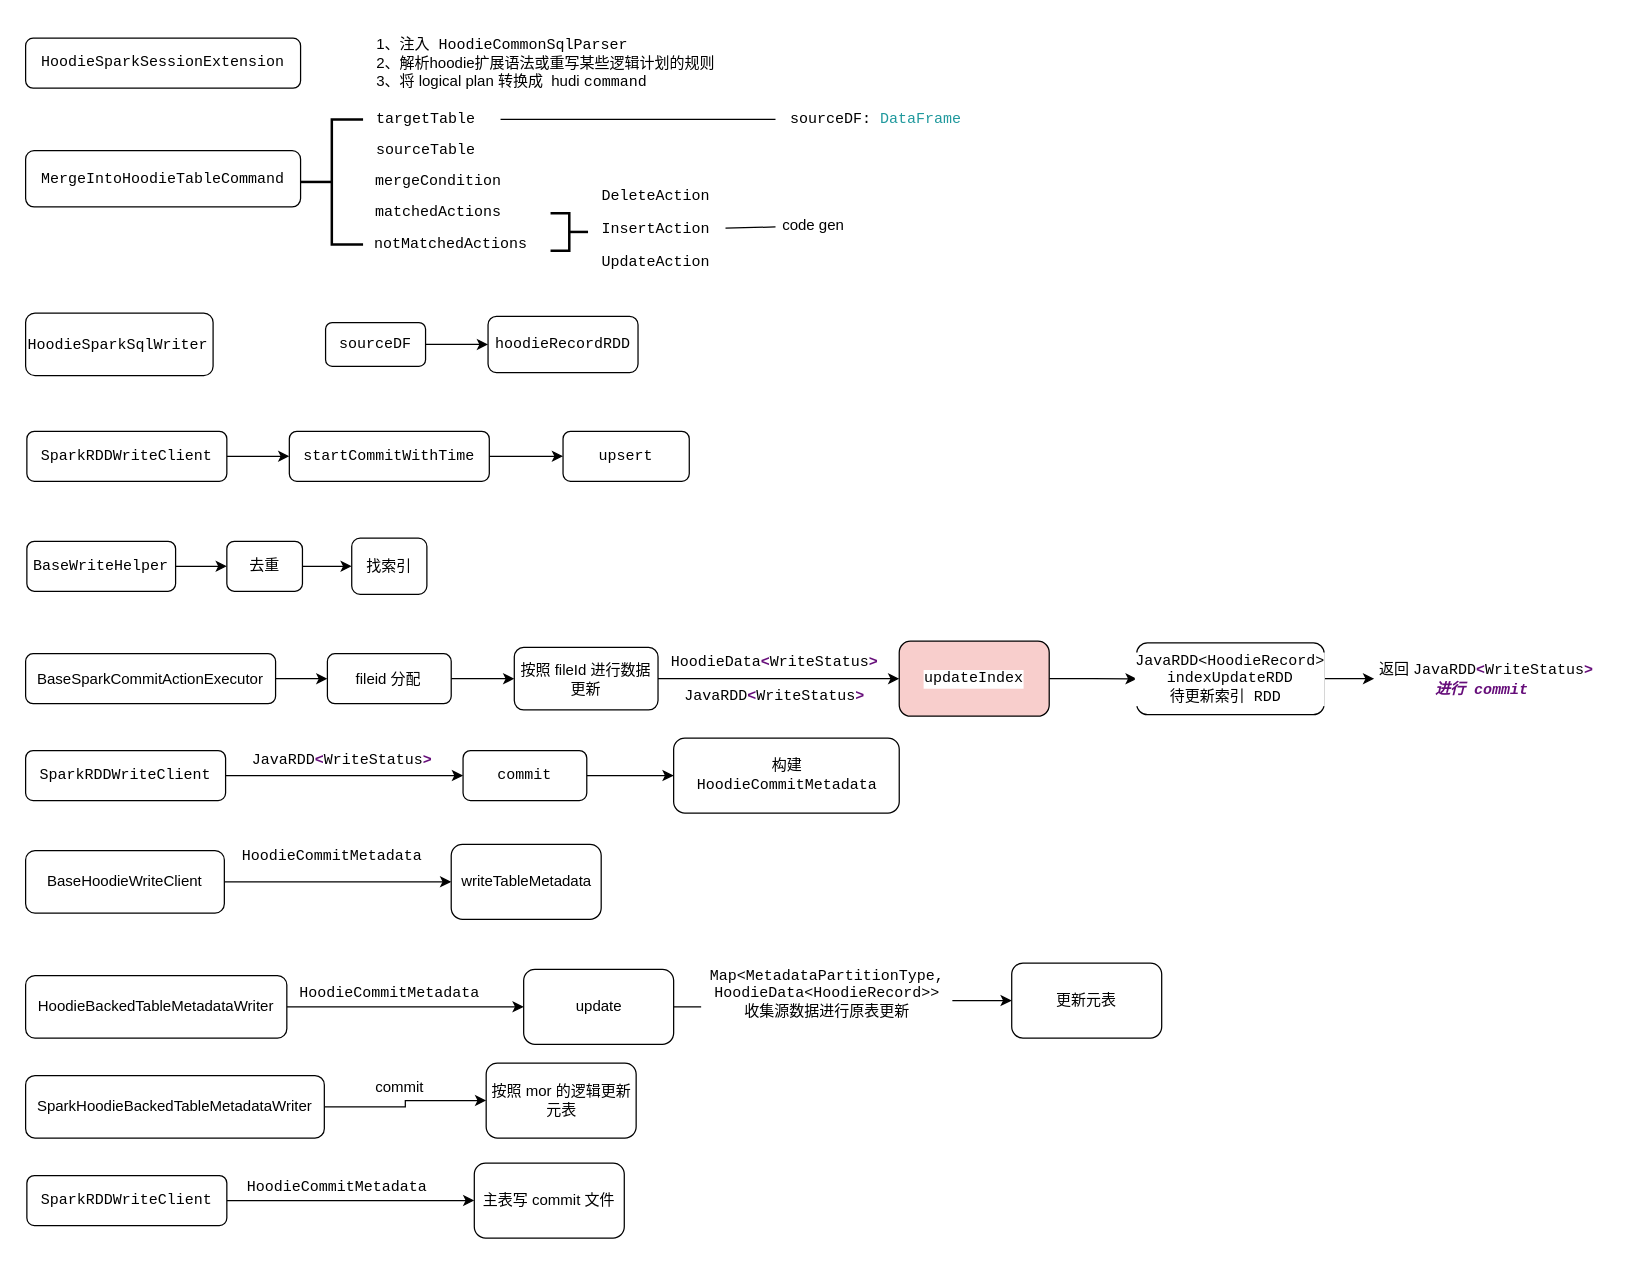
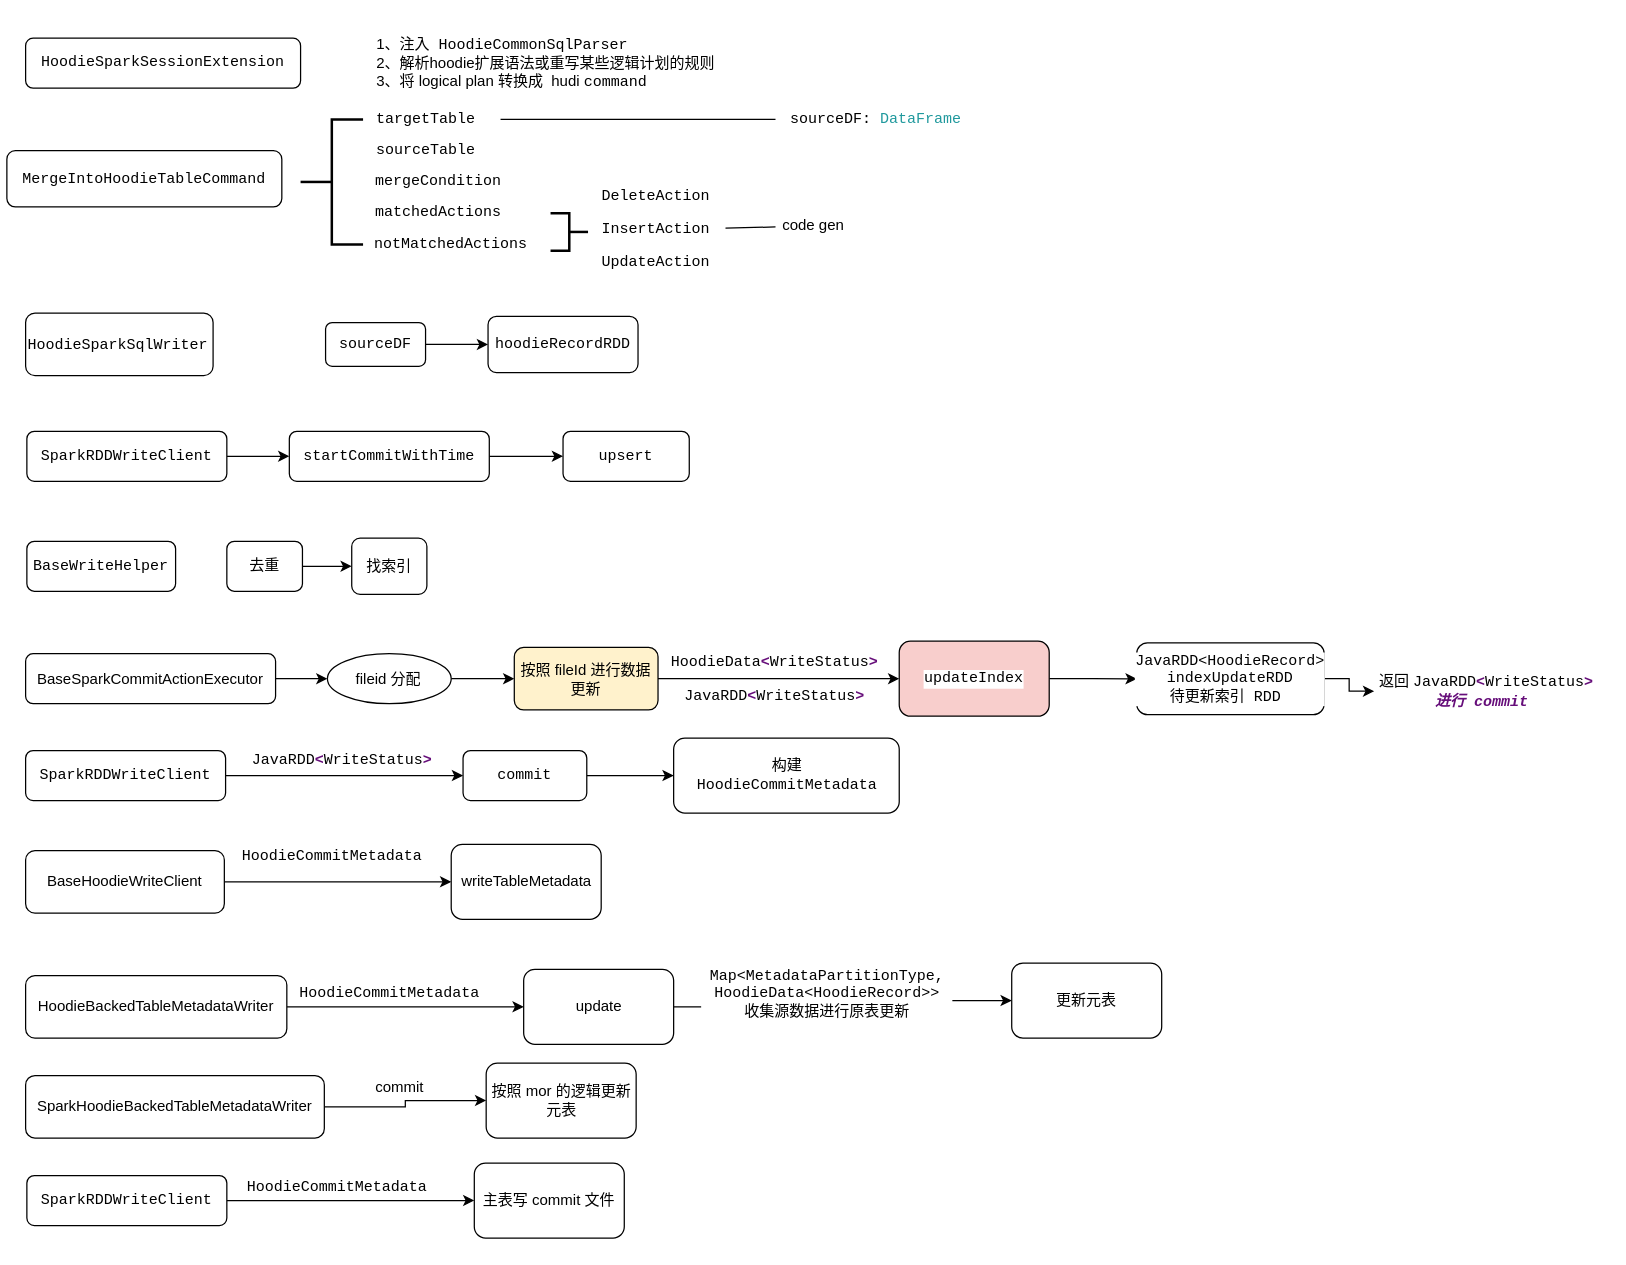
(163, 179) -> (144, 179)
(197, 566) -> none
(389, 679) -> (389, 679)
(586, 679) -> (586, 679)
(1487, 679) -> (1487, 691)
